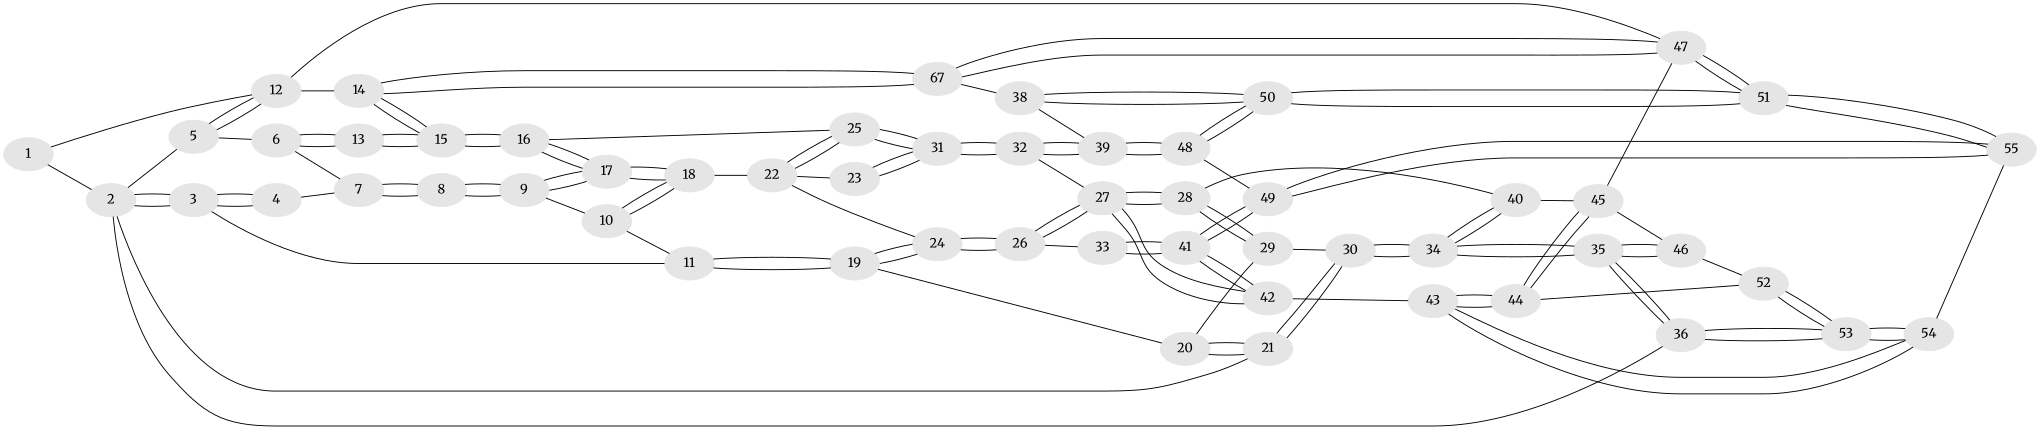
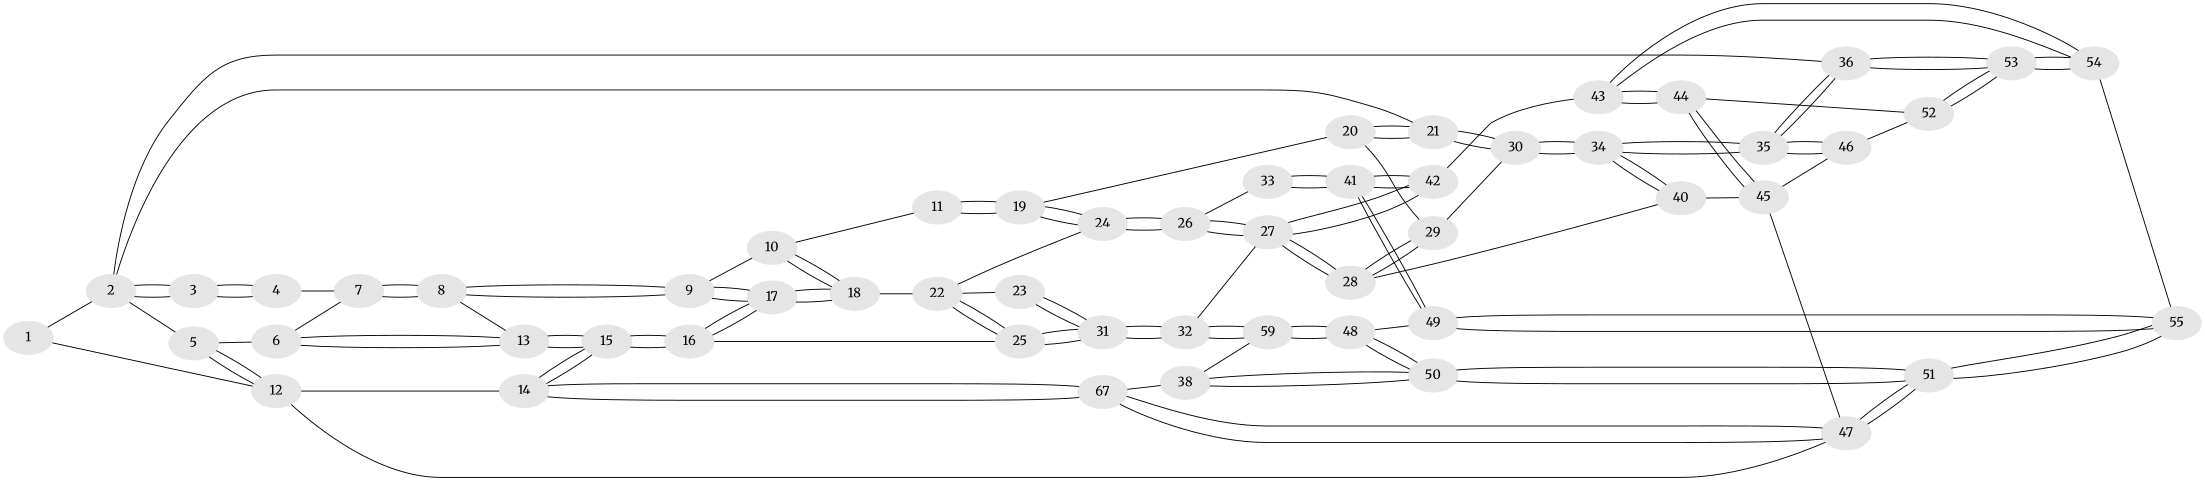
(1103, 149) -> (1268, 332)
(433, 263) -> none
none -> (483, 316)
